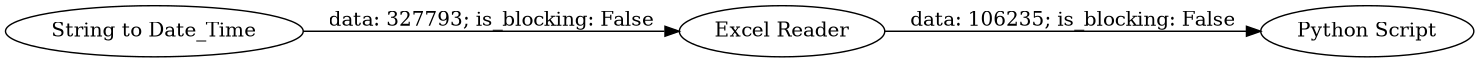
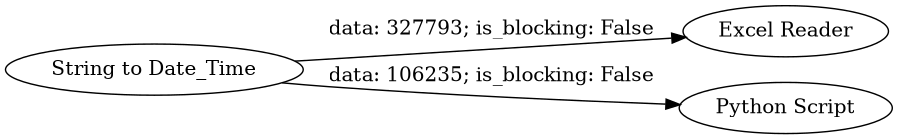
(1065, 31) -> (474, 96)
